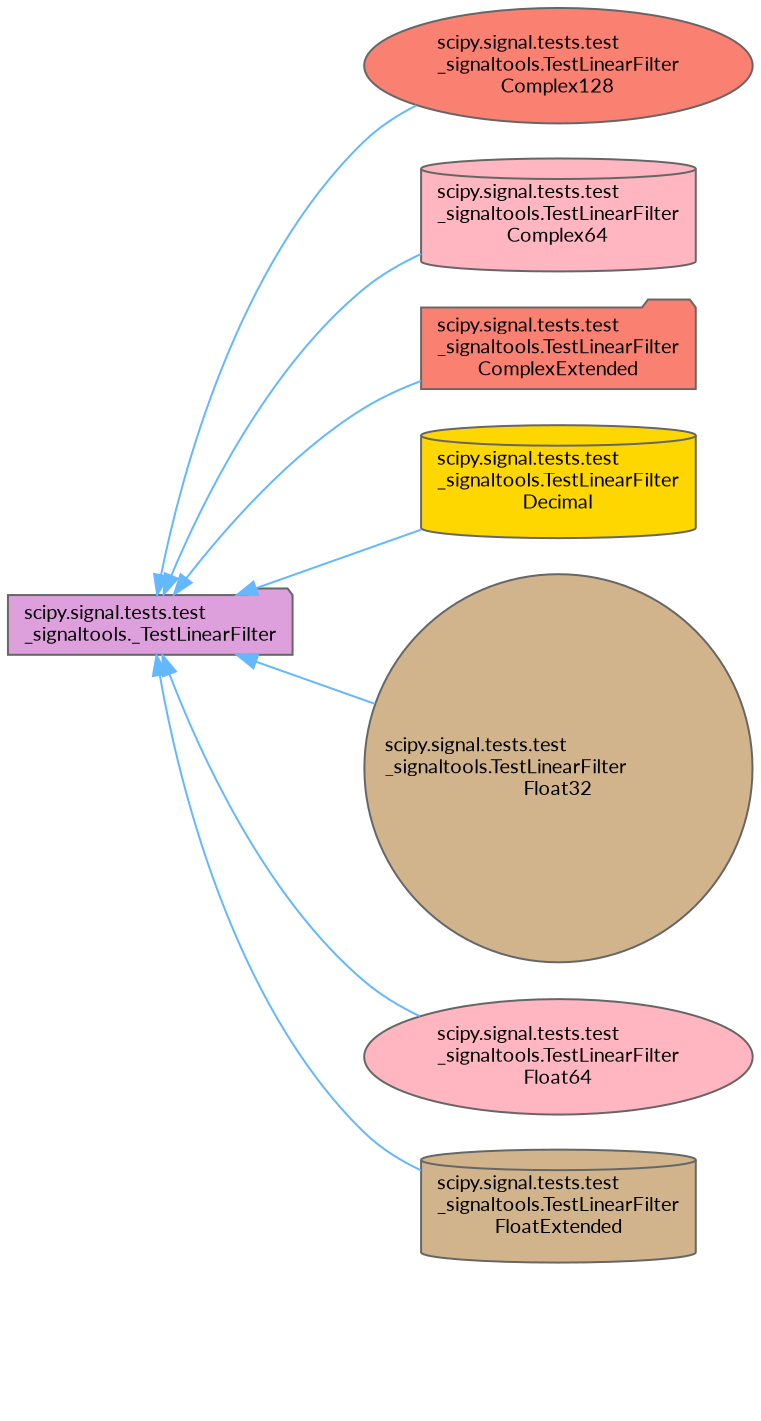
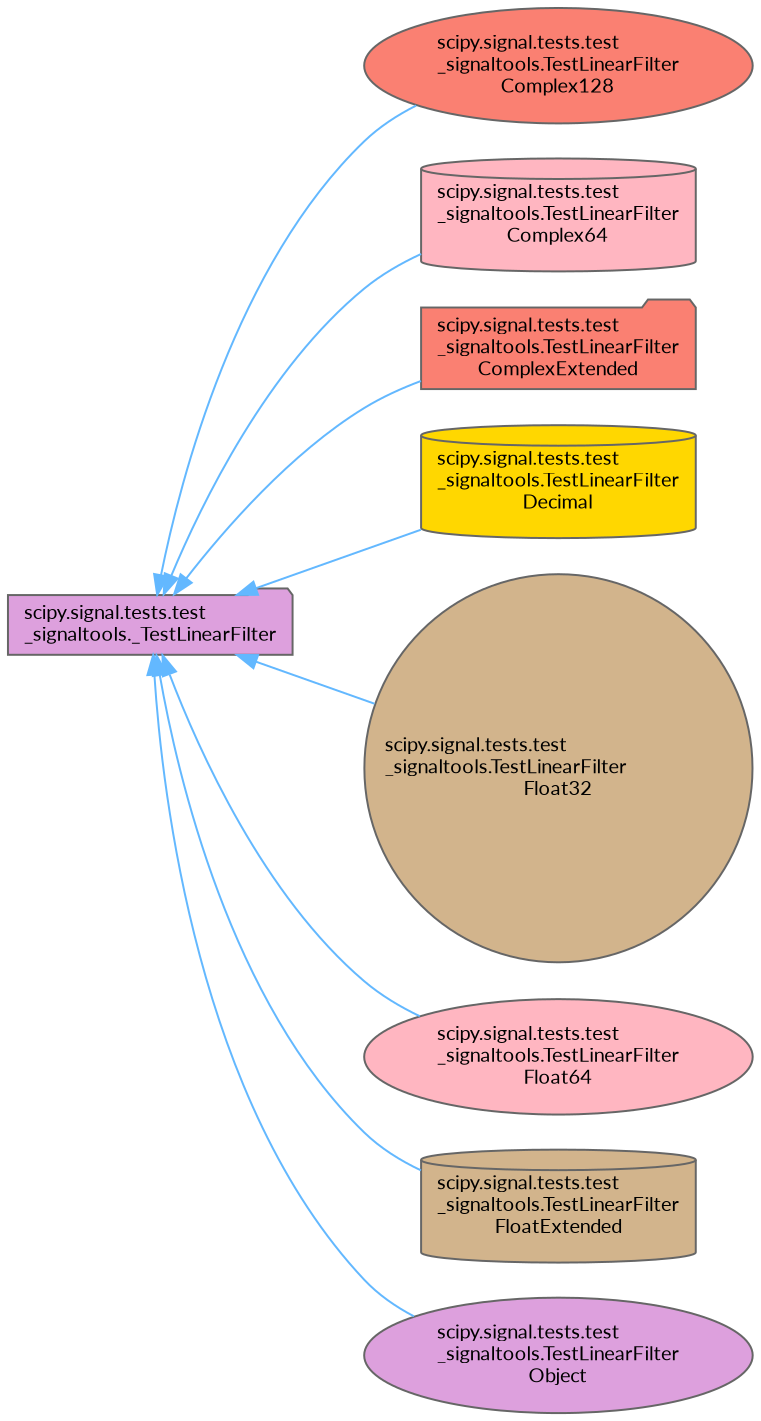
none -> (558, 1355)
